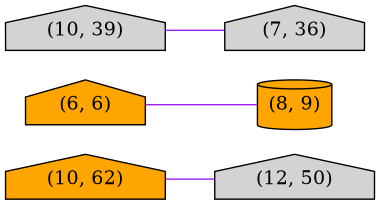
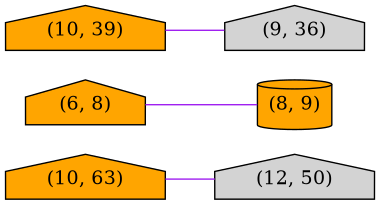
(85, 30) -> (85, 30)
(295, 30) -> (295, 30)
(85, 105) -> (85, 105)
(85, 179) -> (85, 179)
